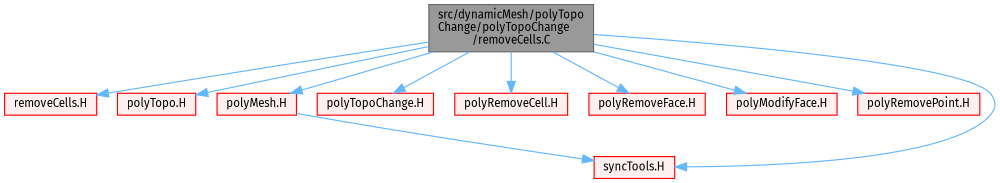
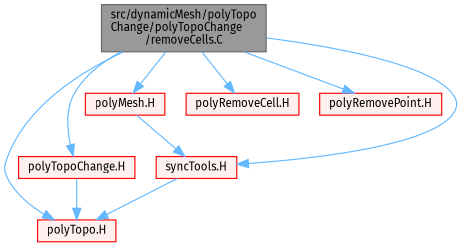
(51, 104) -> none
(647, 104) -> none
(782, 104) -> none
none -> (77, 194)
none -> (142, 196)
